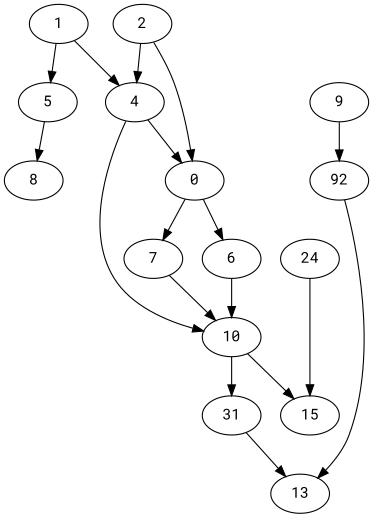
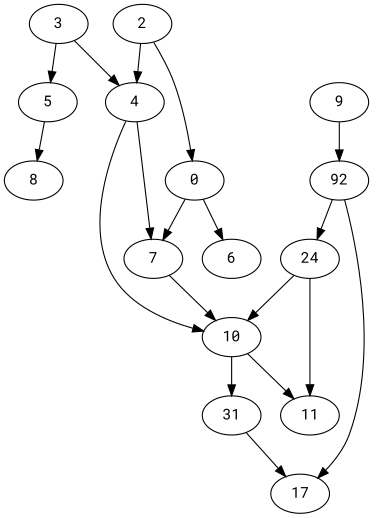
(59, 24) -> (59, 24)
(161, 137) -> (143, 175)
none -> (327, 214)
(232, 293) -> (275, 294)
(310, 415) -> (310, 415)
(300, 494) -> (300, 494)
